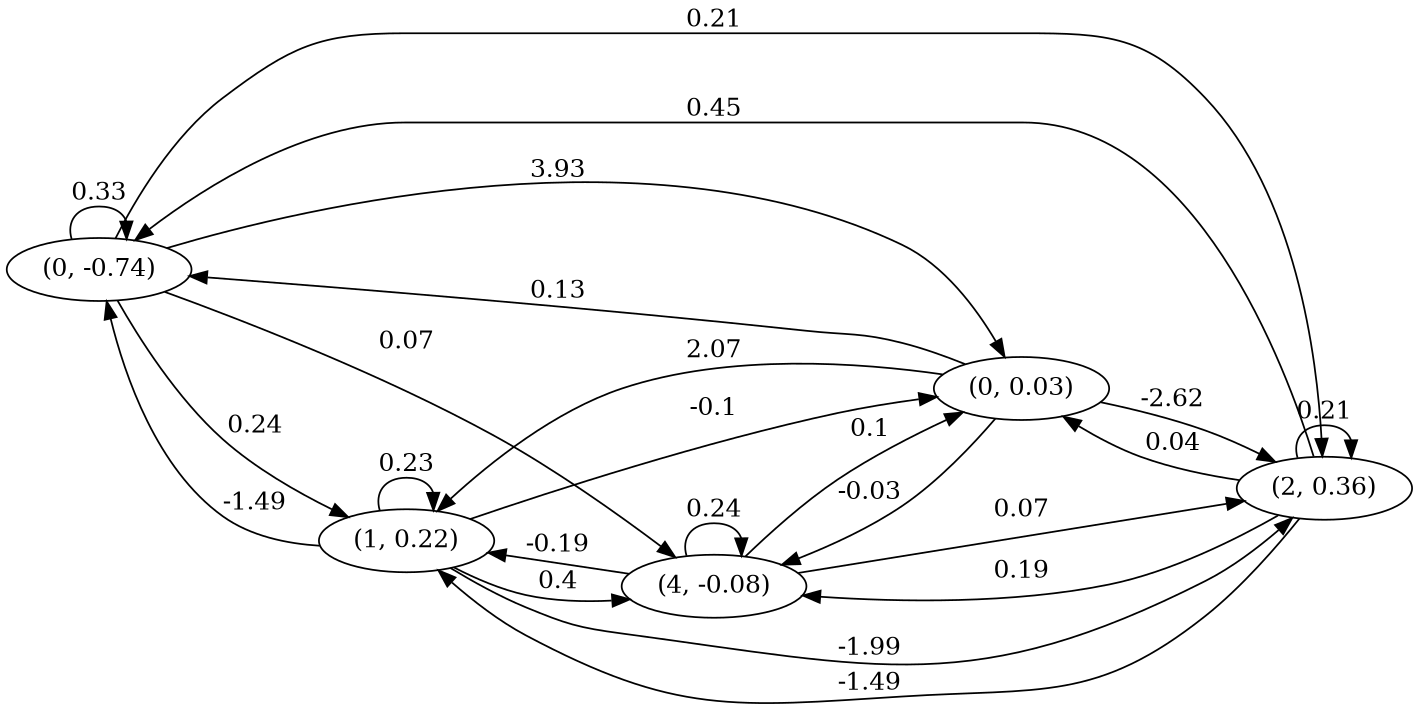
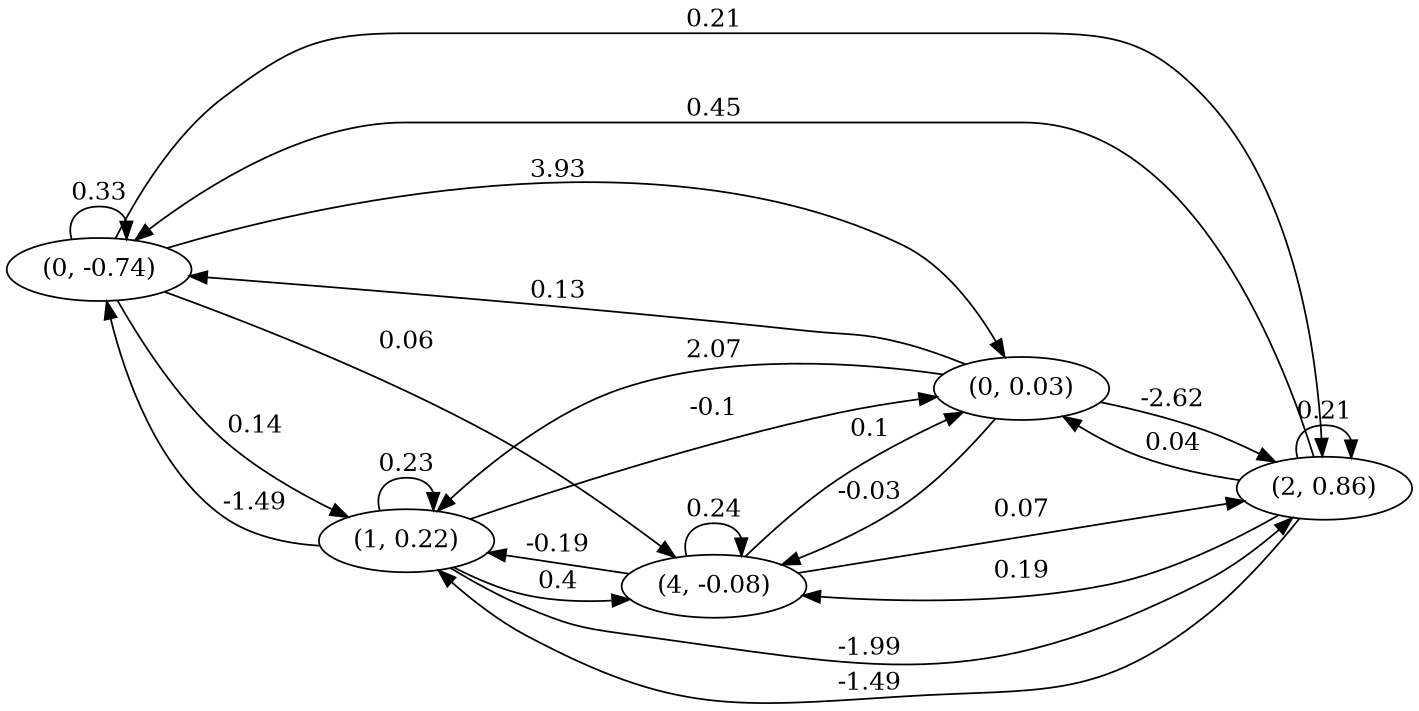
(407, 342) -> (407, 342)
(255, 426) -> (255, 426)
(1324, 488) -> (1324, 488)
